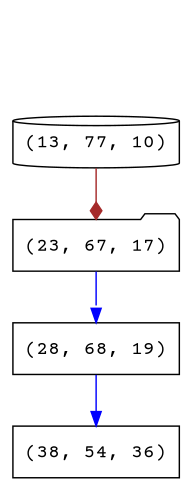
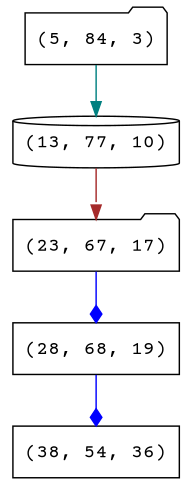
none -> (96, 39)
(96, 185) -> (96, 185)
(96, 289) -> (96, 289)
(96, 393) -> (96, 393)
